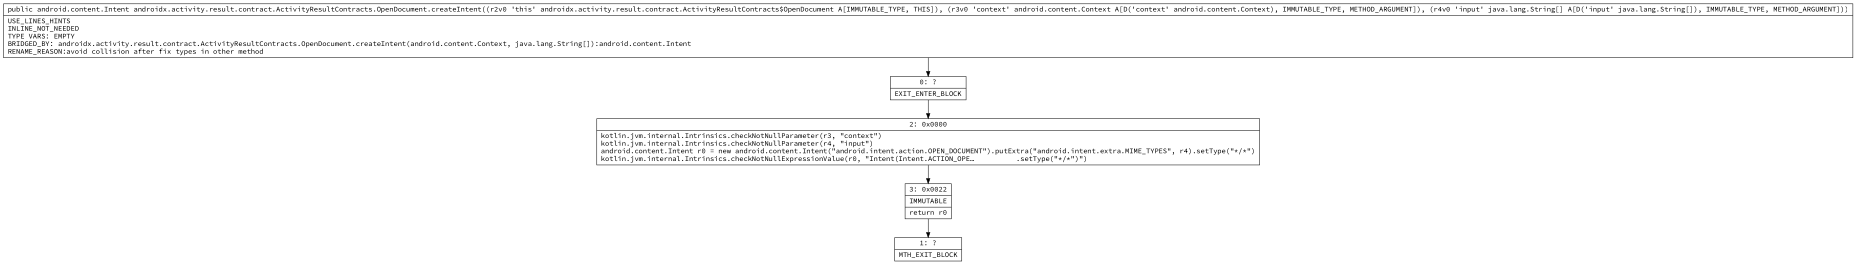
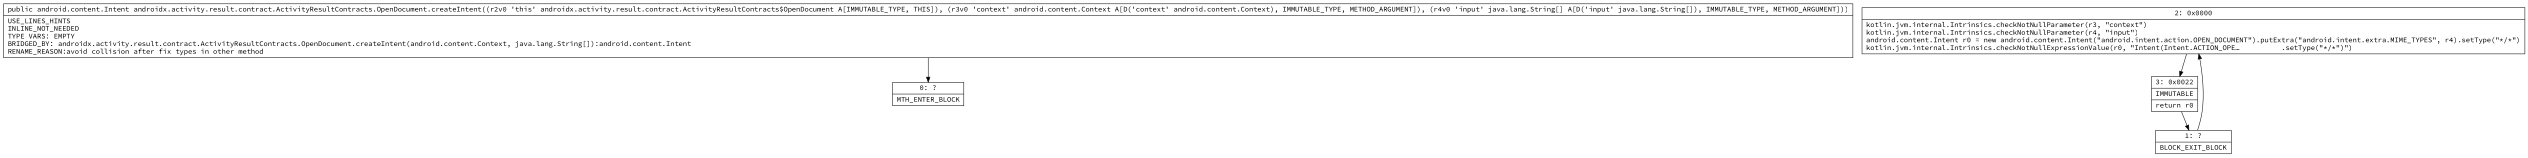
(928, 94) -> (928, 100)
(928, 107) -> (2203, 95)
(928, 255) -> (2193, 148)
